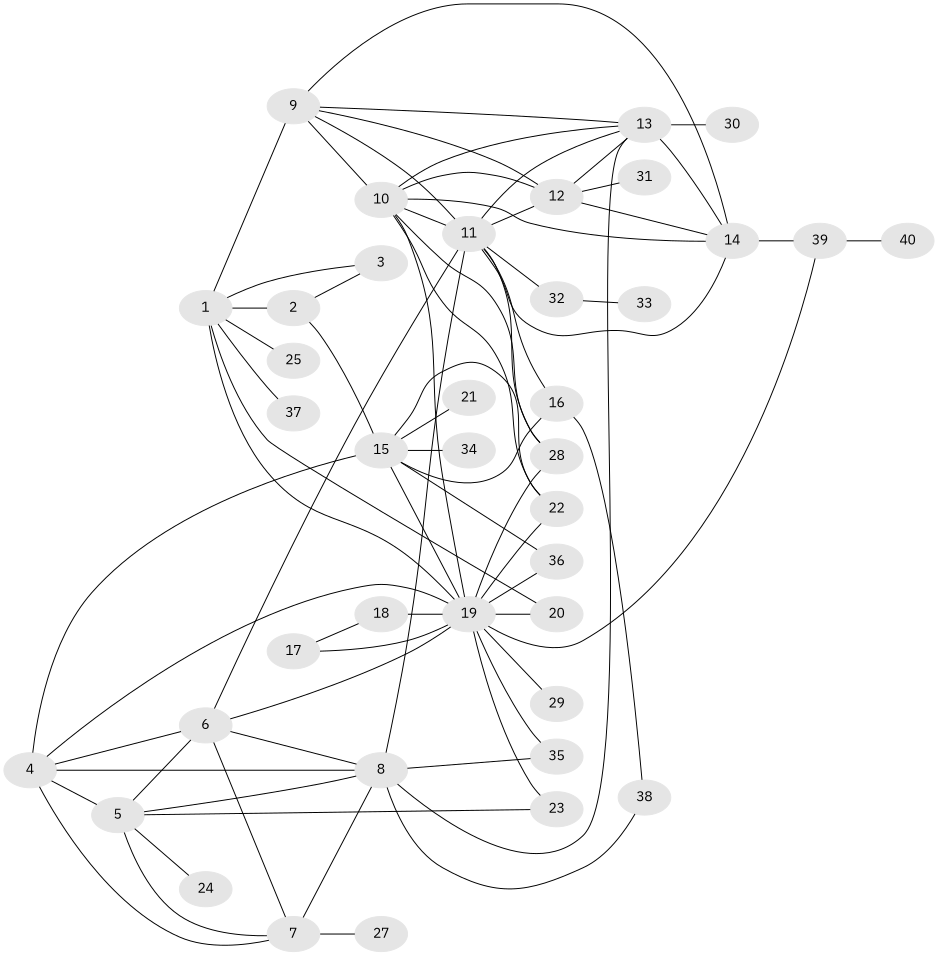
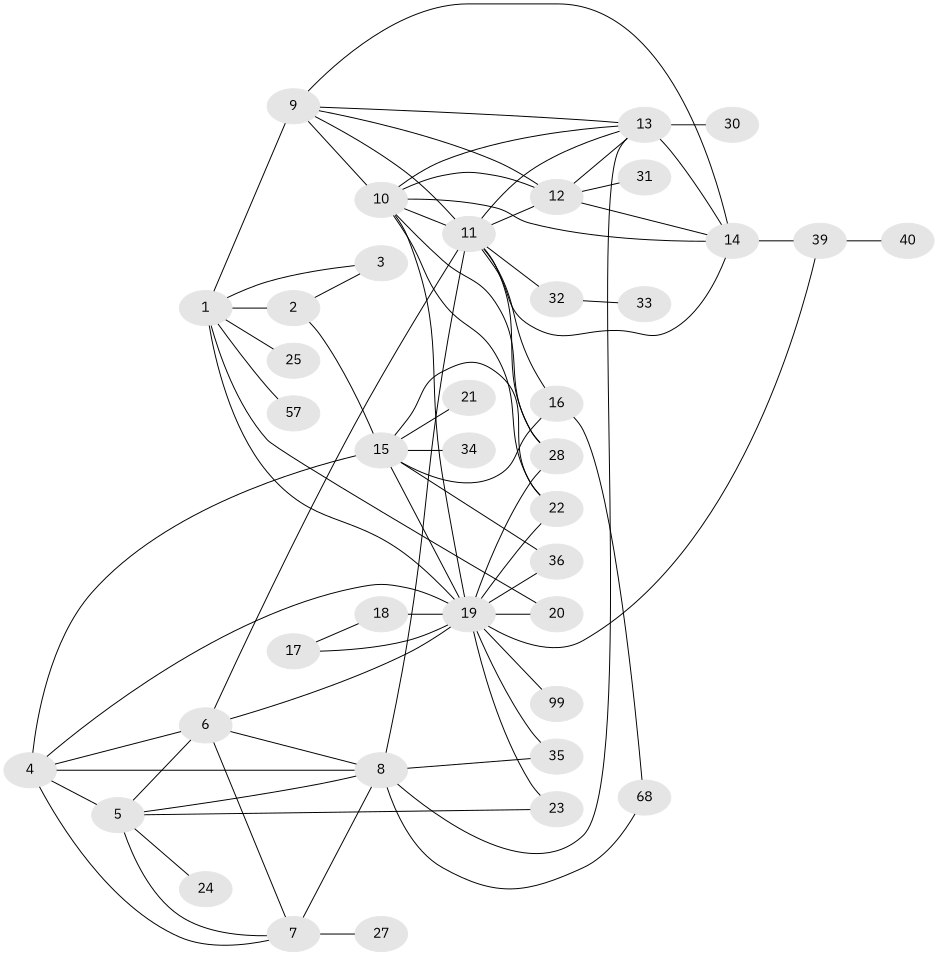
(293, 413) -> (293, 413)
(557, 704) -> (557, 704)
(644, 798) -> (644, 798)
